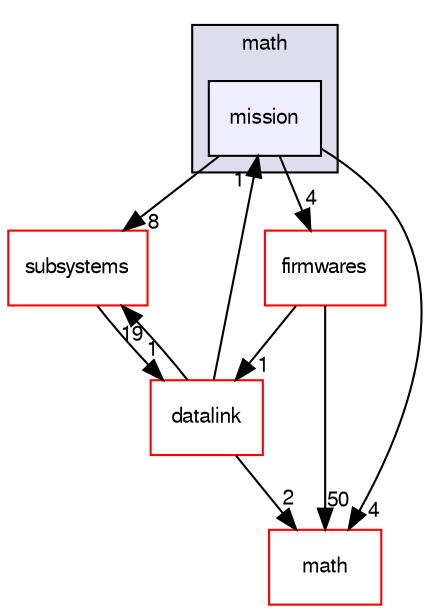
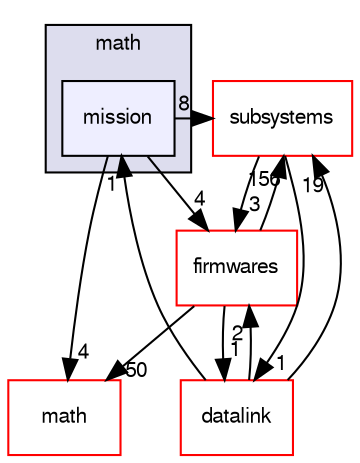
none -> (249, 183)
none -> (270, 204)
(260, 485) -> (251, 353)
